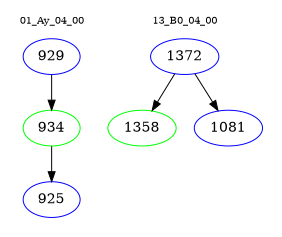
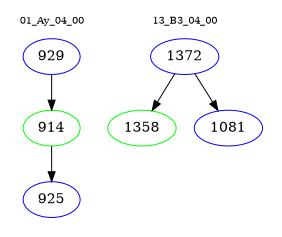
(185, 21) -> (185, 21)
(52, 128) -> (52, 128)
